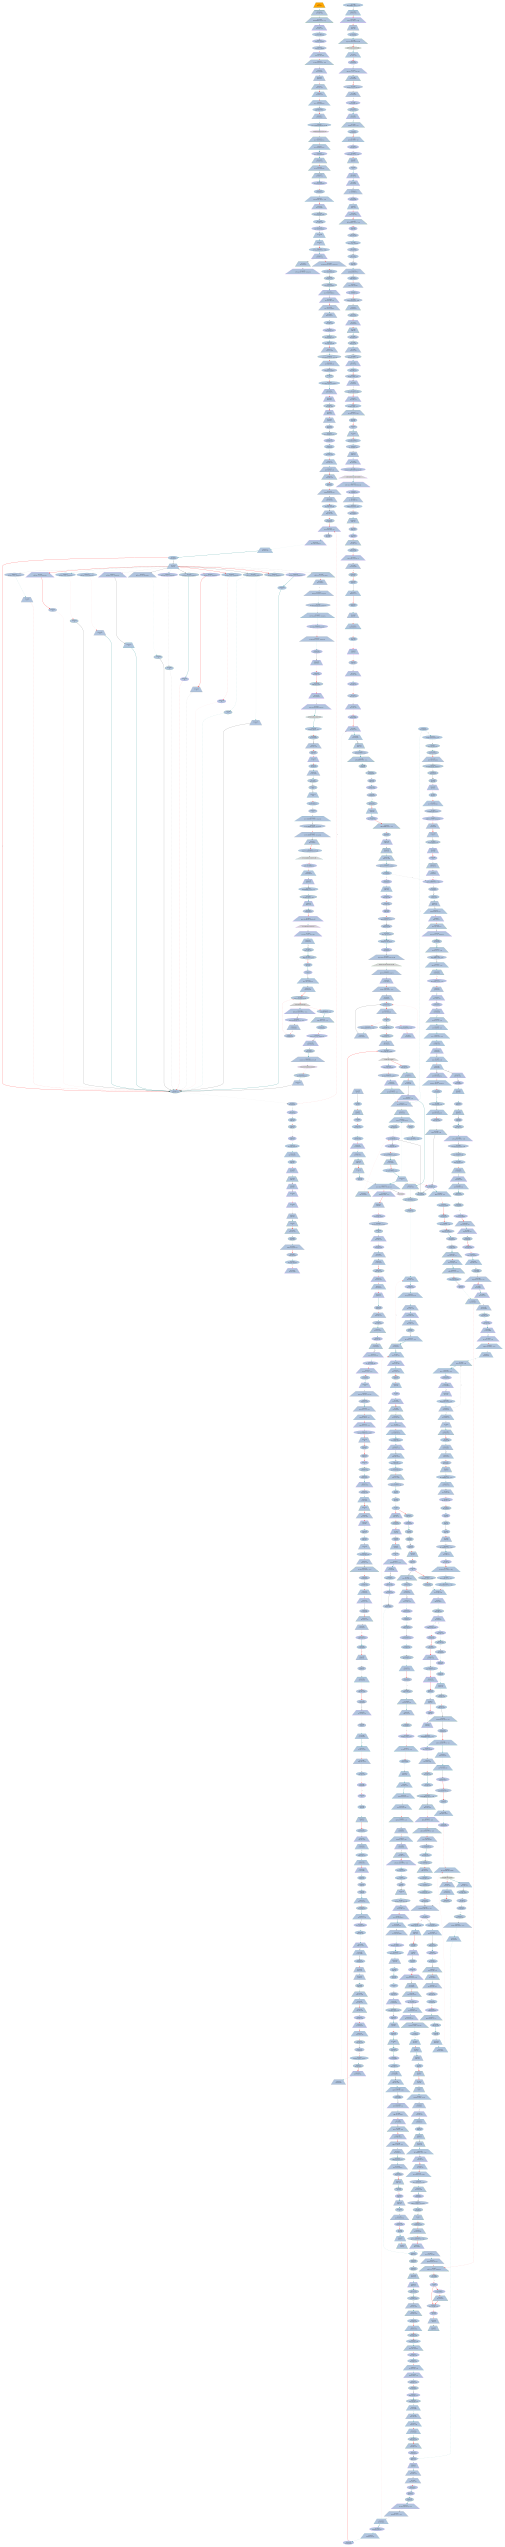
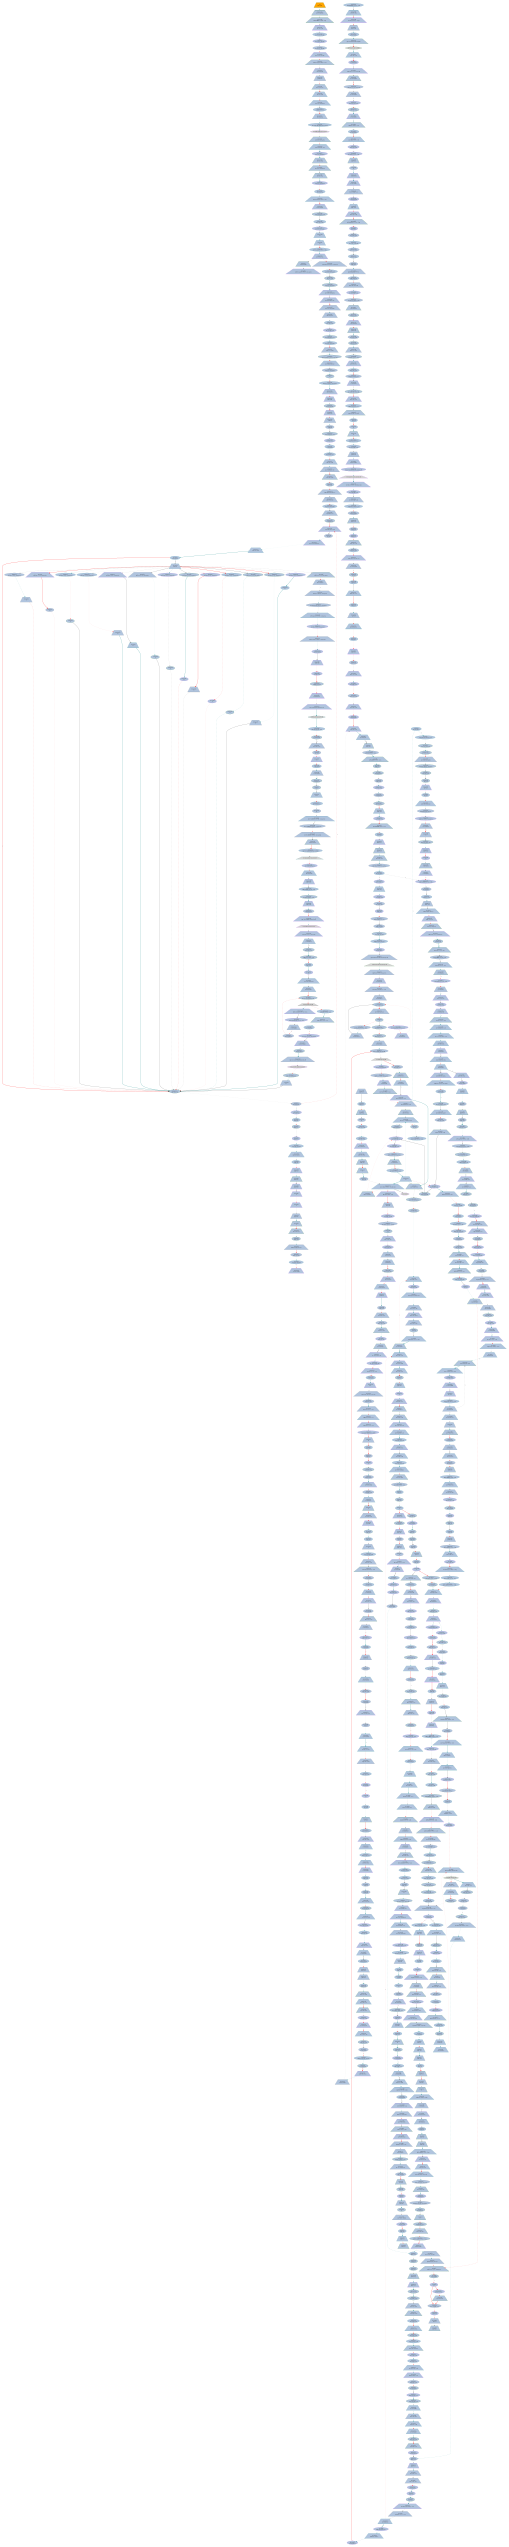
(396, 1469) -> (399, 1469)
